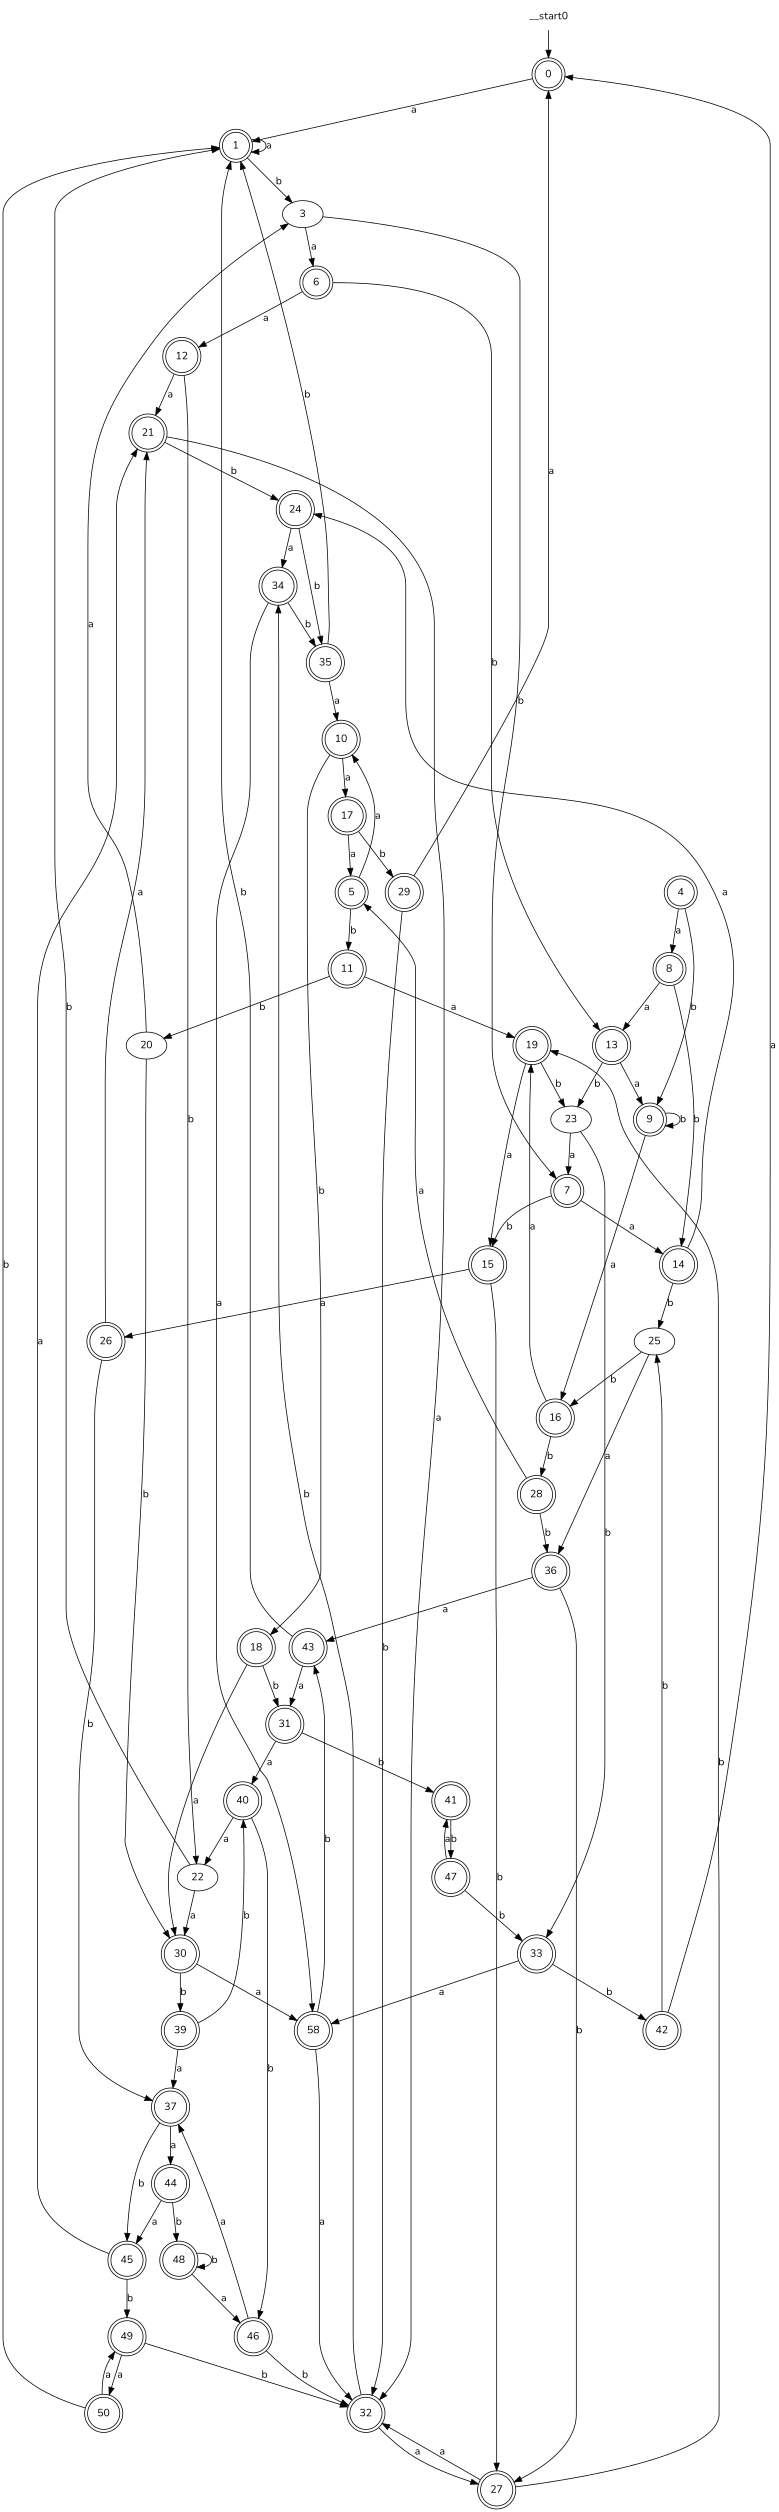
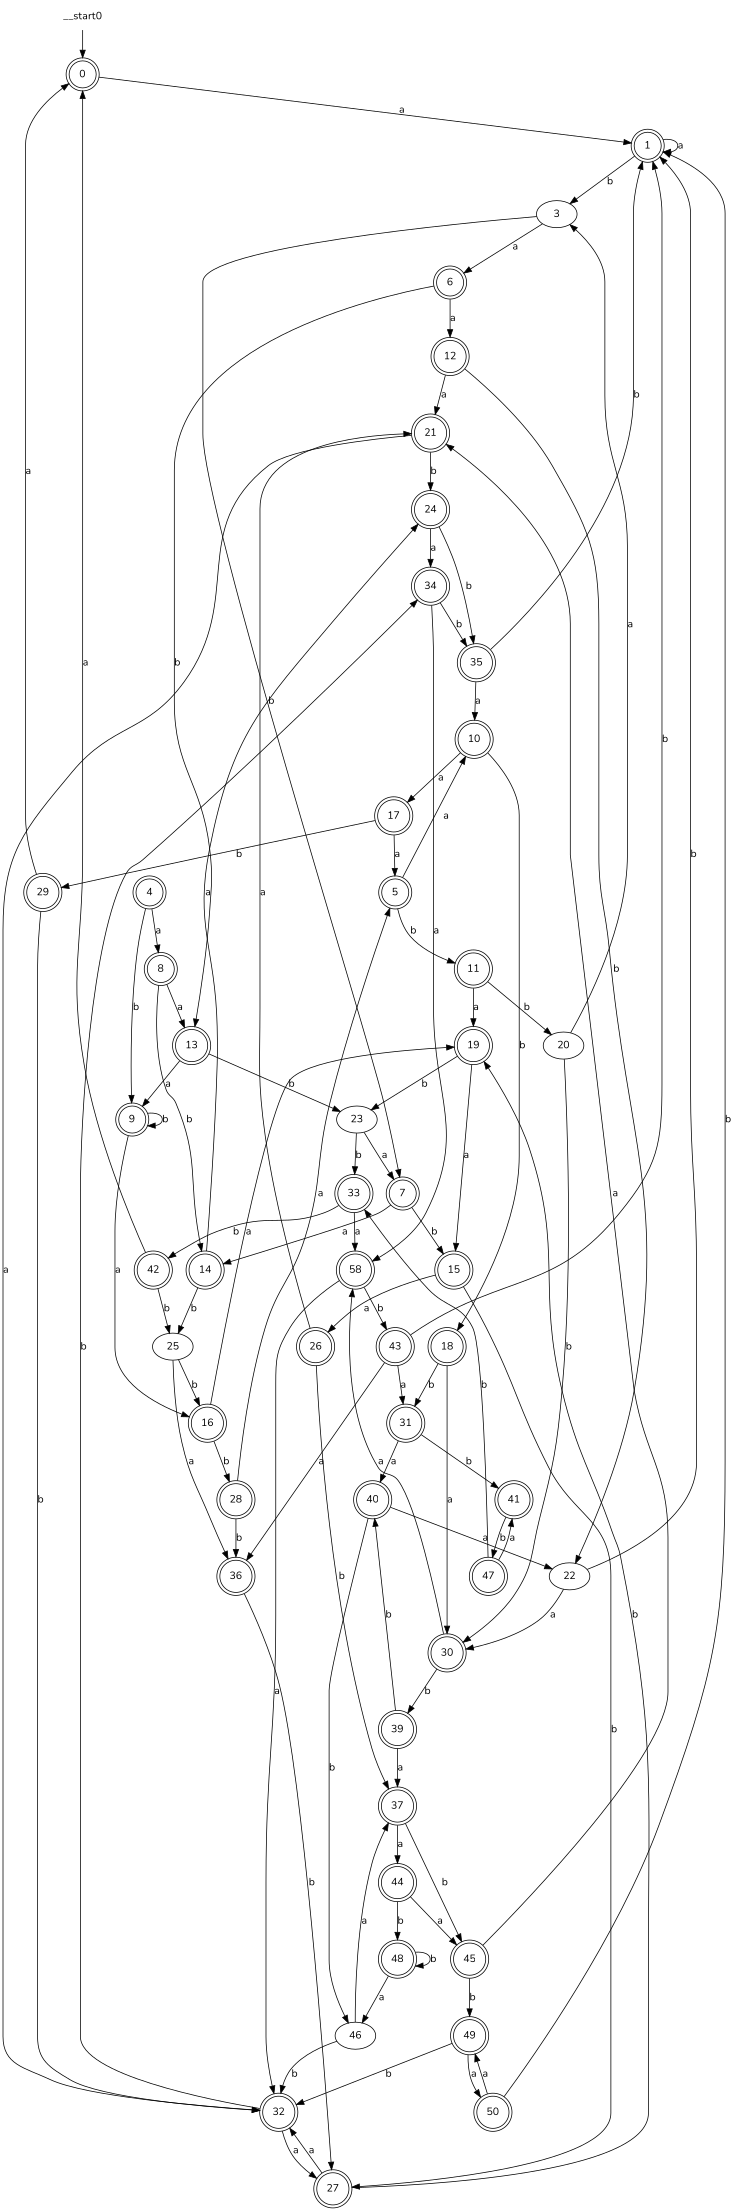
(433, 1608) -> (318, 1458)
(253, 2337) -> (355, 2036)
